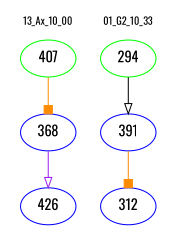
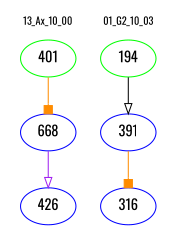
(128, 22) -> (128, 22)
(48, 59) -> (48, 59)
(128, 59) -> (128, 59)
(48, 132) -> (48, 132)
(128, 206) -> (128, 206)
